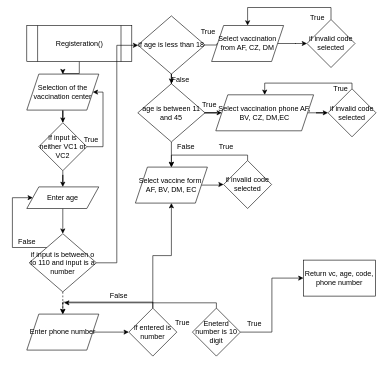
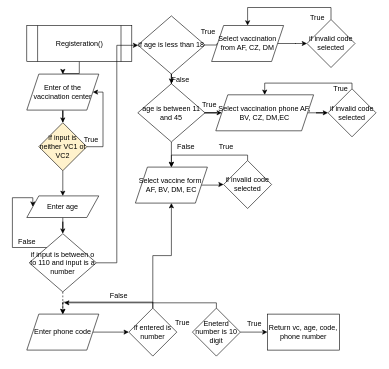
(63, 92) -> (63, 92)
(63, 147) -> (63, 147)
(63, 198) -> (63, 207)
(339, 278) -> (303, 332)
(63, 332) -> (63, 332)
